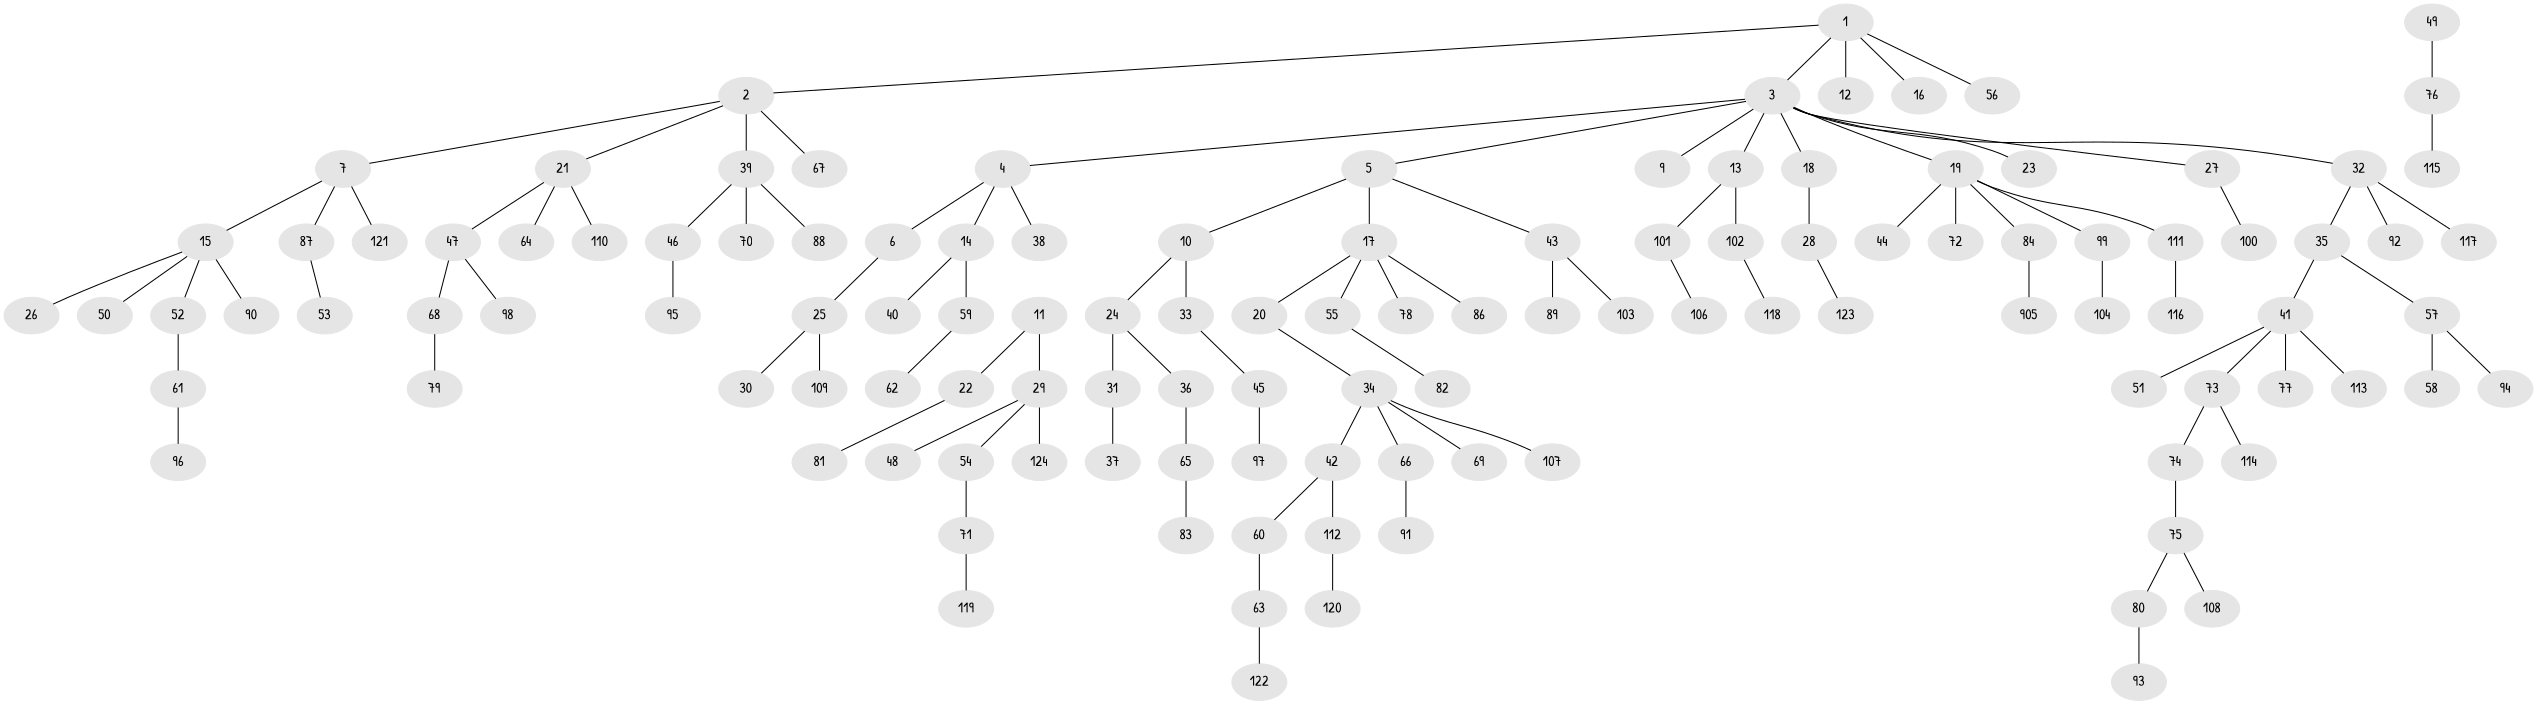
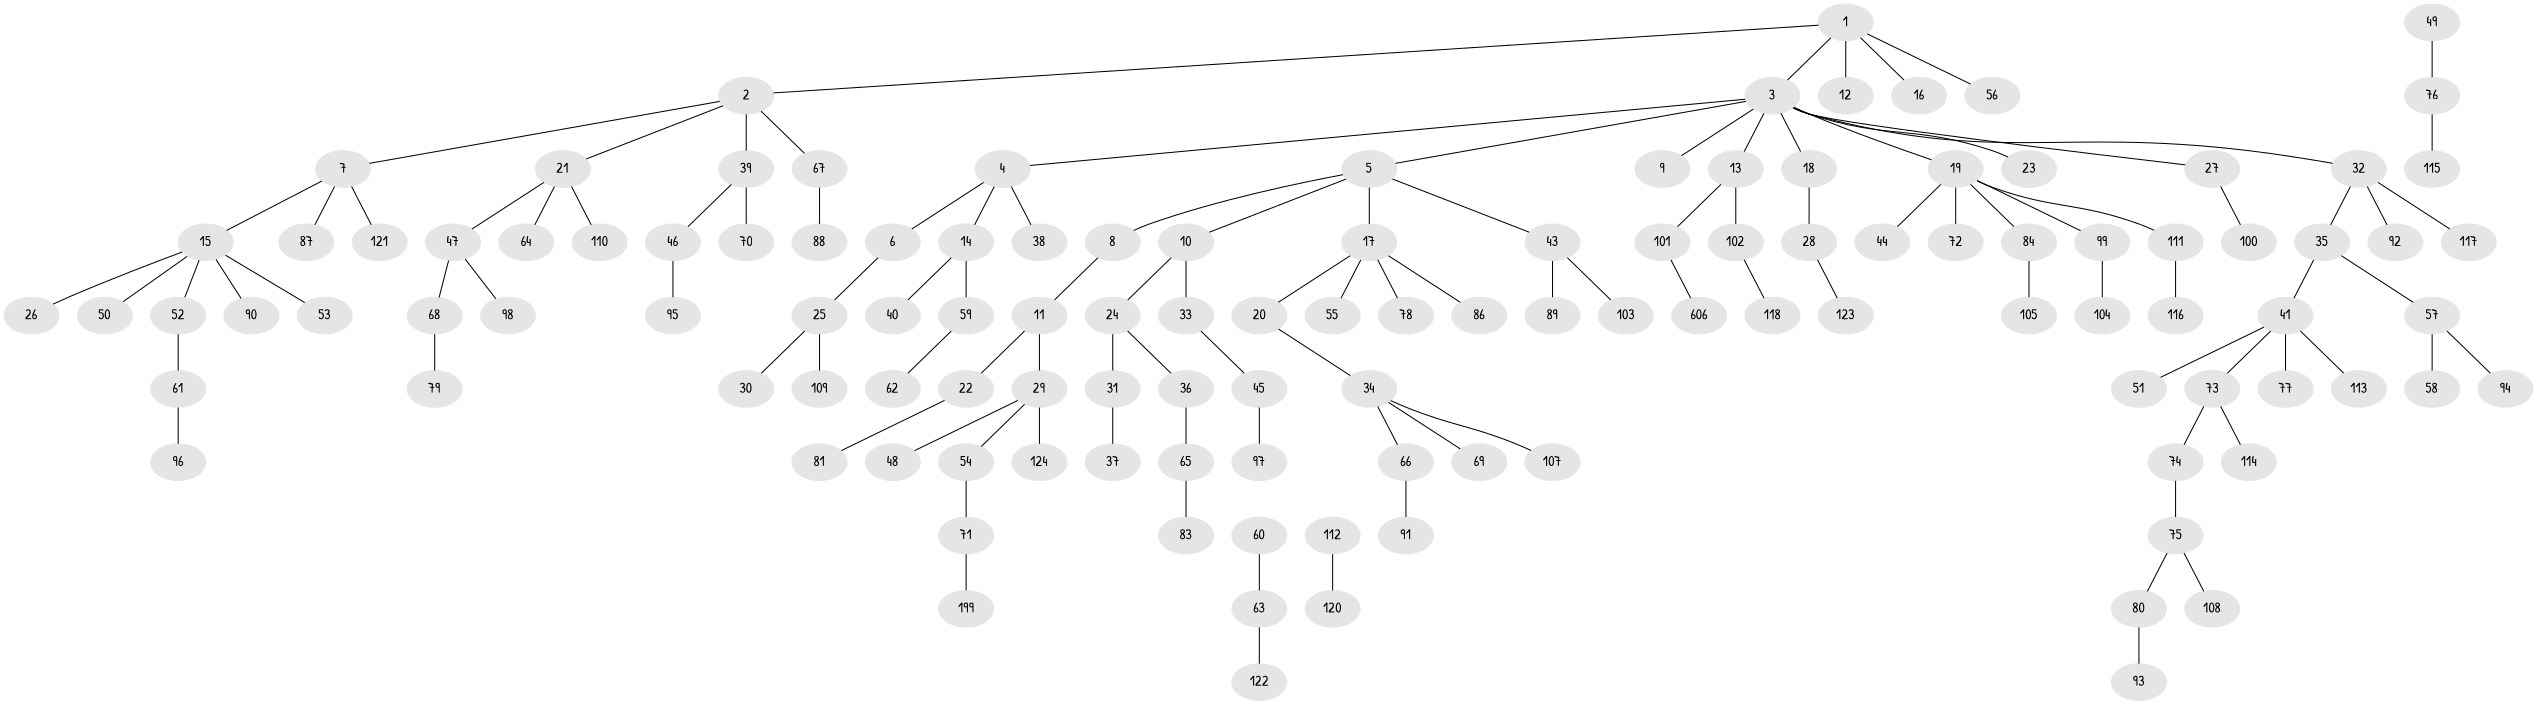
(783, 206) -> (820, 206)
none -> (1113, 242)
(316, 279) -> (265, 279)
(1699, 316) -> (1699, 316)
(2029, 316) -> (2029, 316)
(1443, 389) -> none
(1333, 462) -> none
(966, 609) -> (966, 609)
